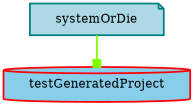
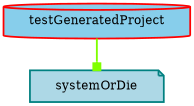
(97, 47) -> (97, 50)
